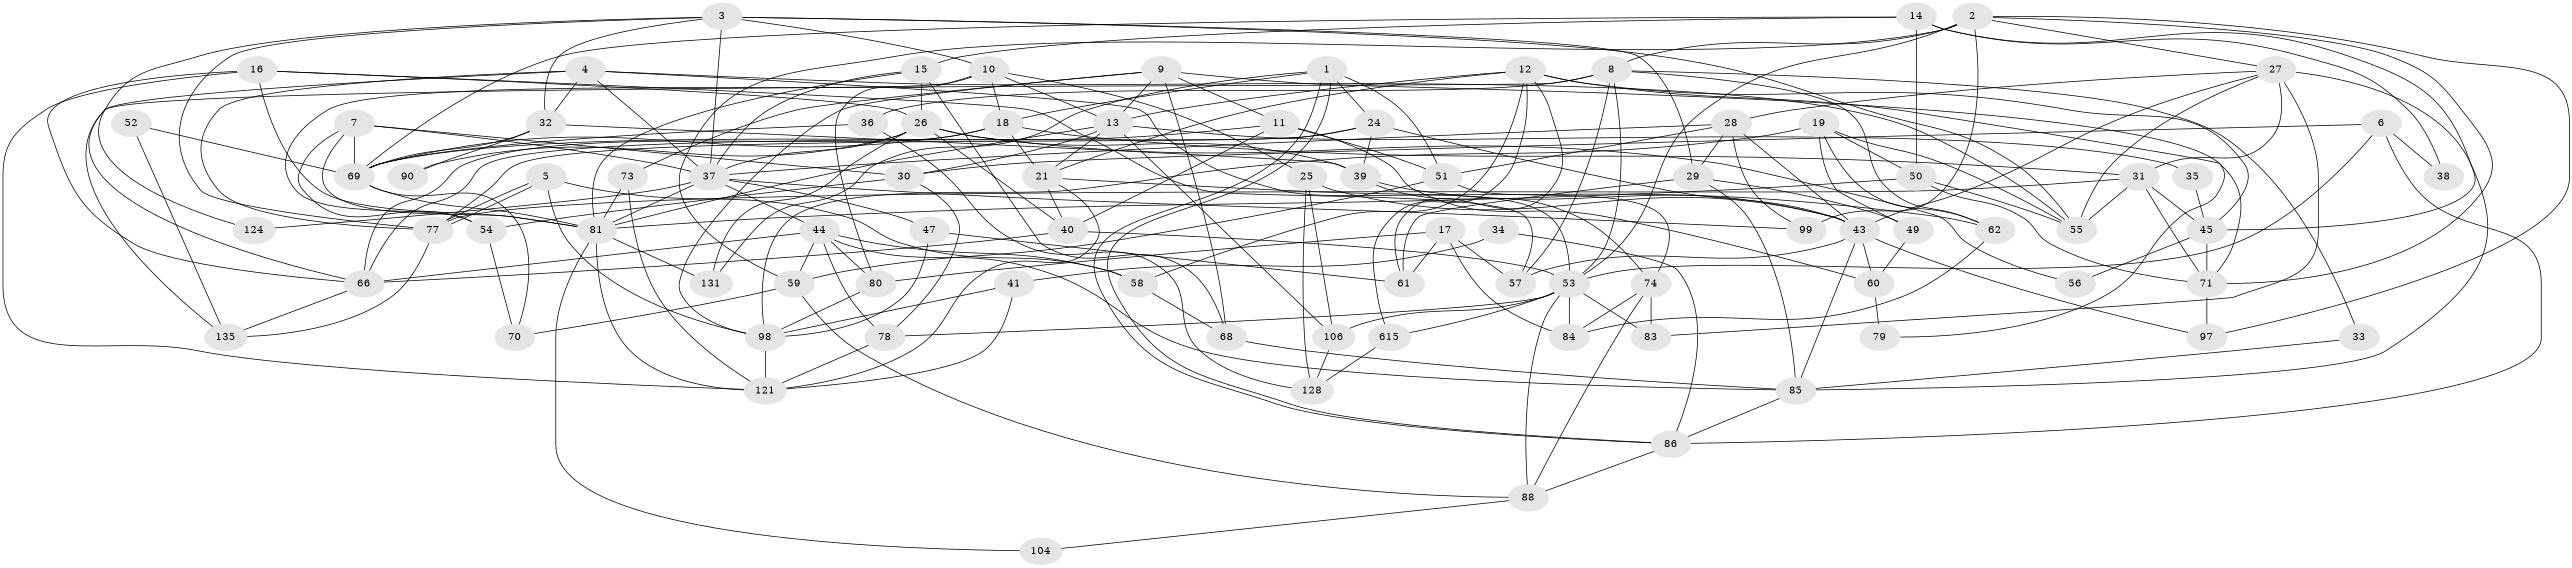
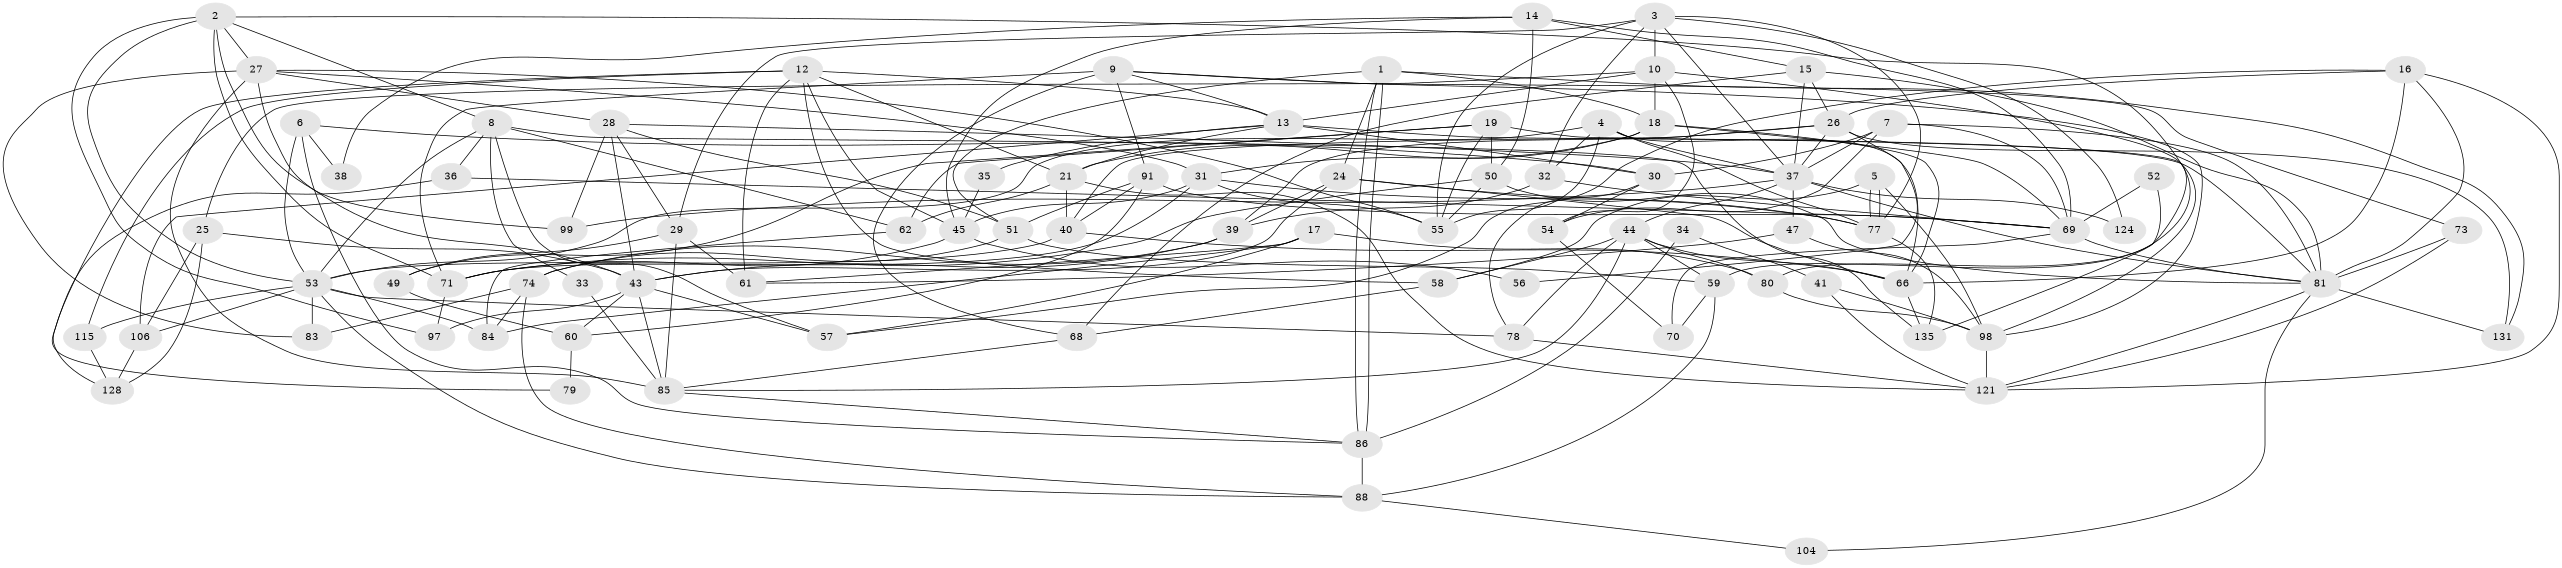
(1280, 123) -> (1148, 177)
(408, 177) -> none
(1390, 337) -> (85, 337)
